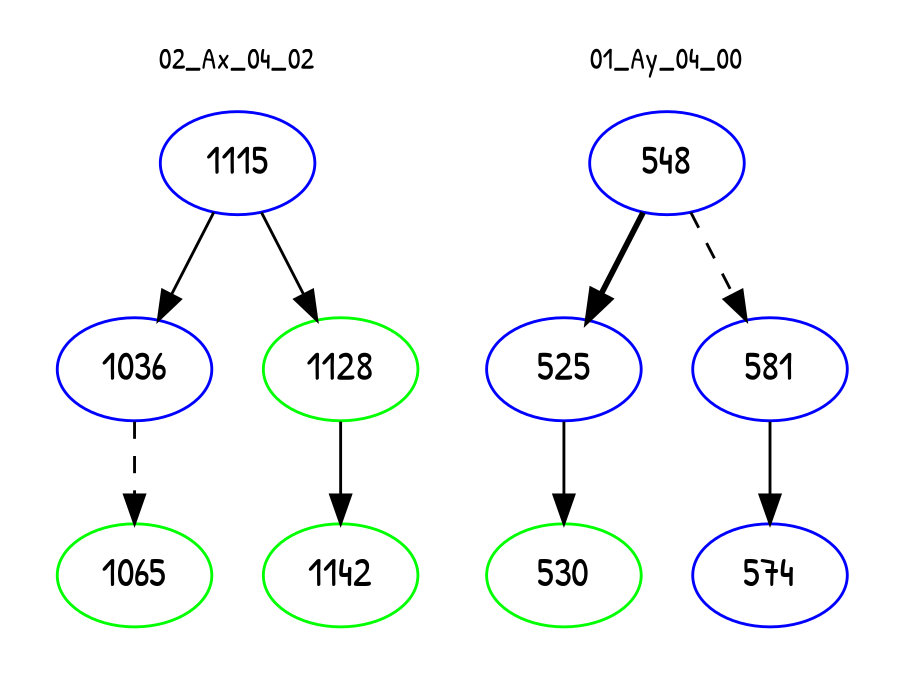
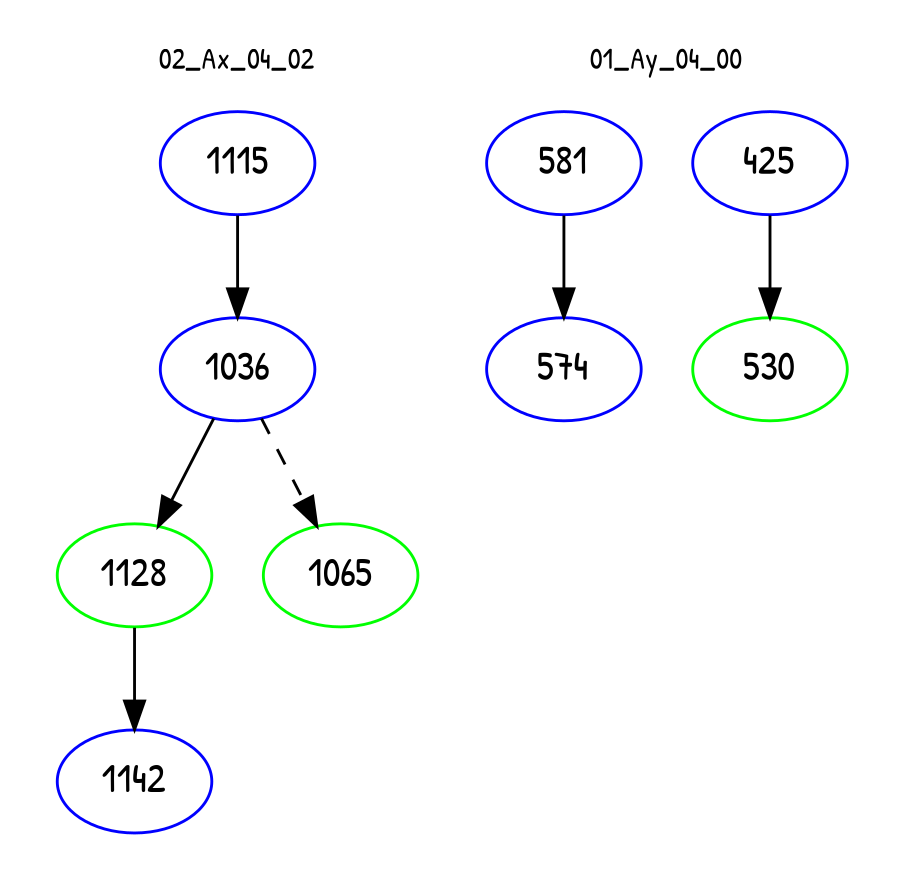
(667, 163) -> none
(283, 253) -> (193, 459)
(564, 369) -> (770, 163)
(341, 575) -> (135, 781)
